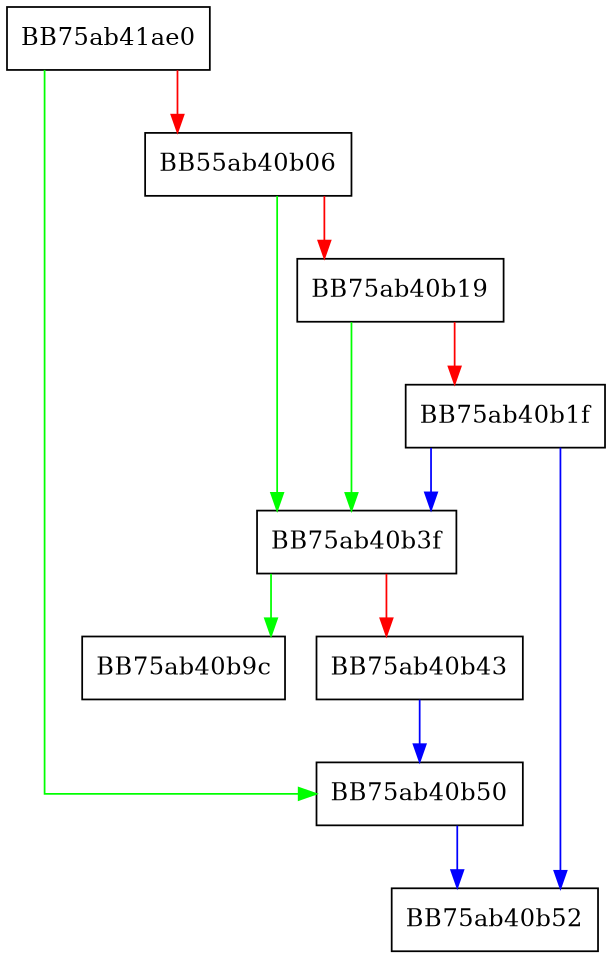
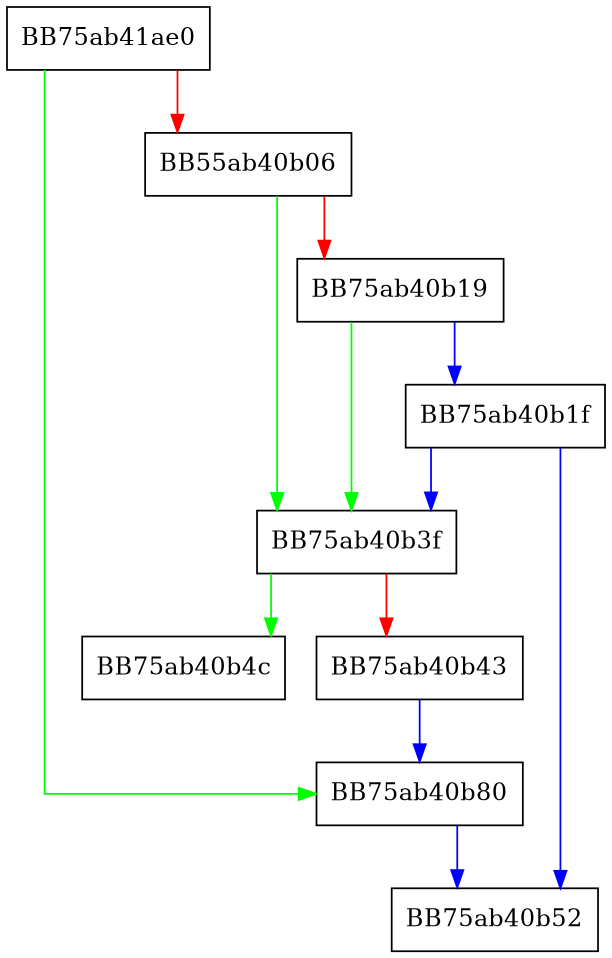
(455, 344) -> (455, 344)
(184, 668) -> (184, 668)
(420, 794) -> (420, 794)
